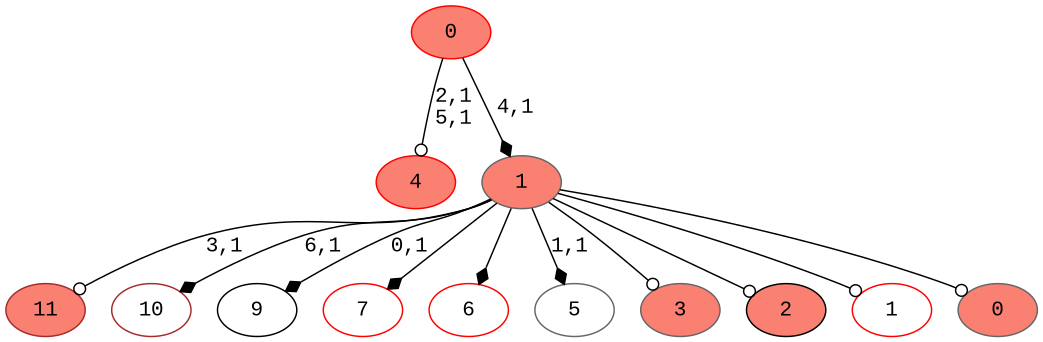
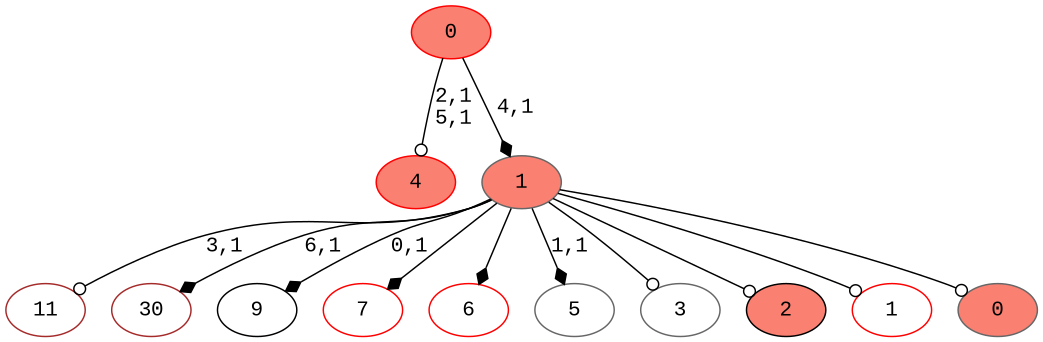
(46, 310) -> (46, 310)
(151, 310) -> (151, 310)
(680, 310) -> (680, 310)
